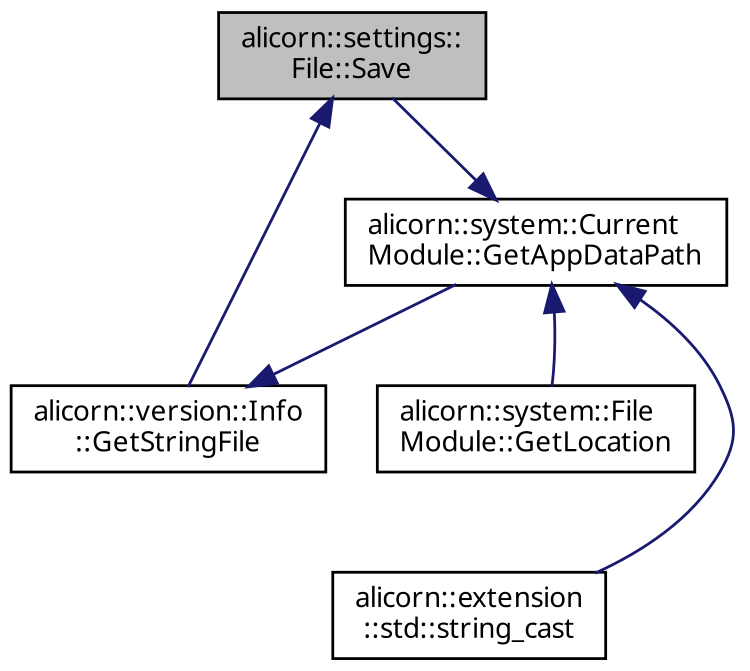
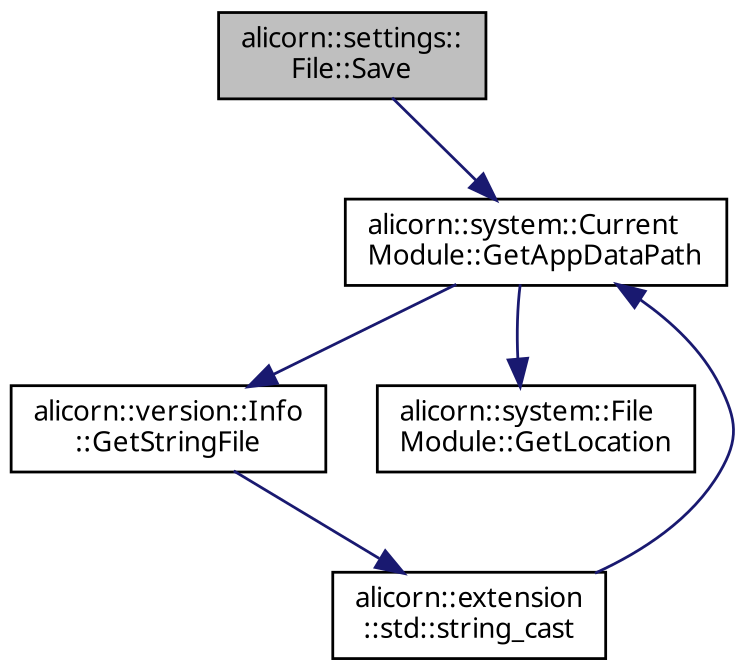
(254, 255) -> (306, 515)
(555, 350) -> (517, 322)
